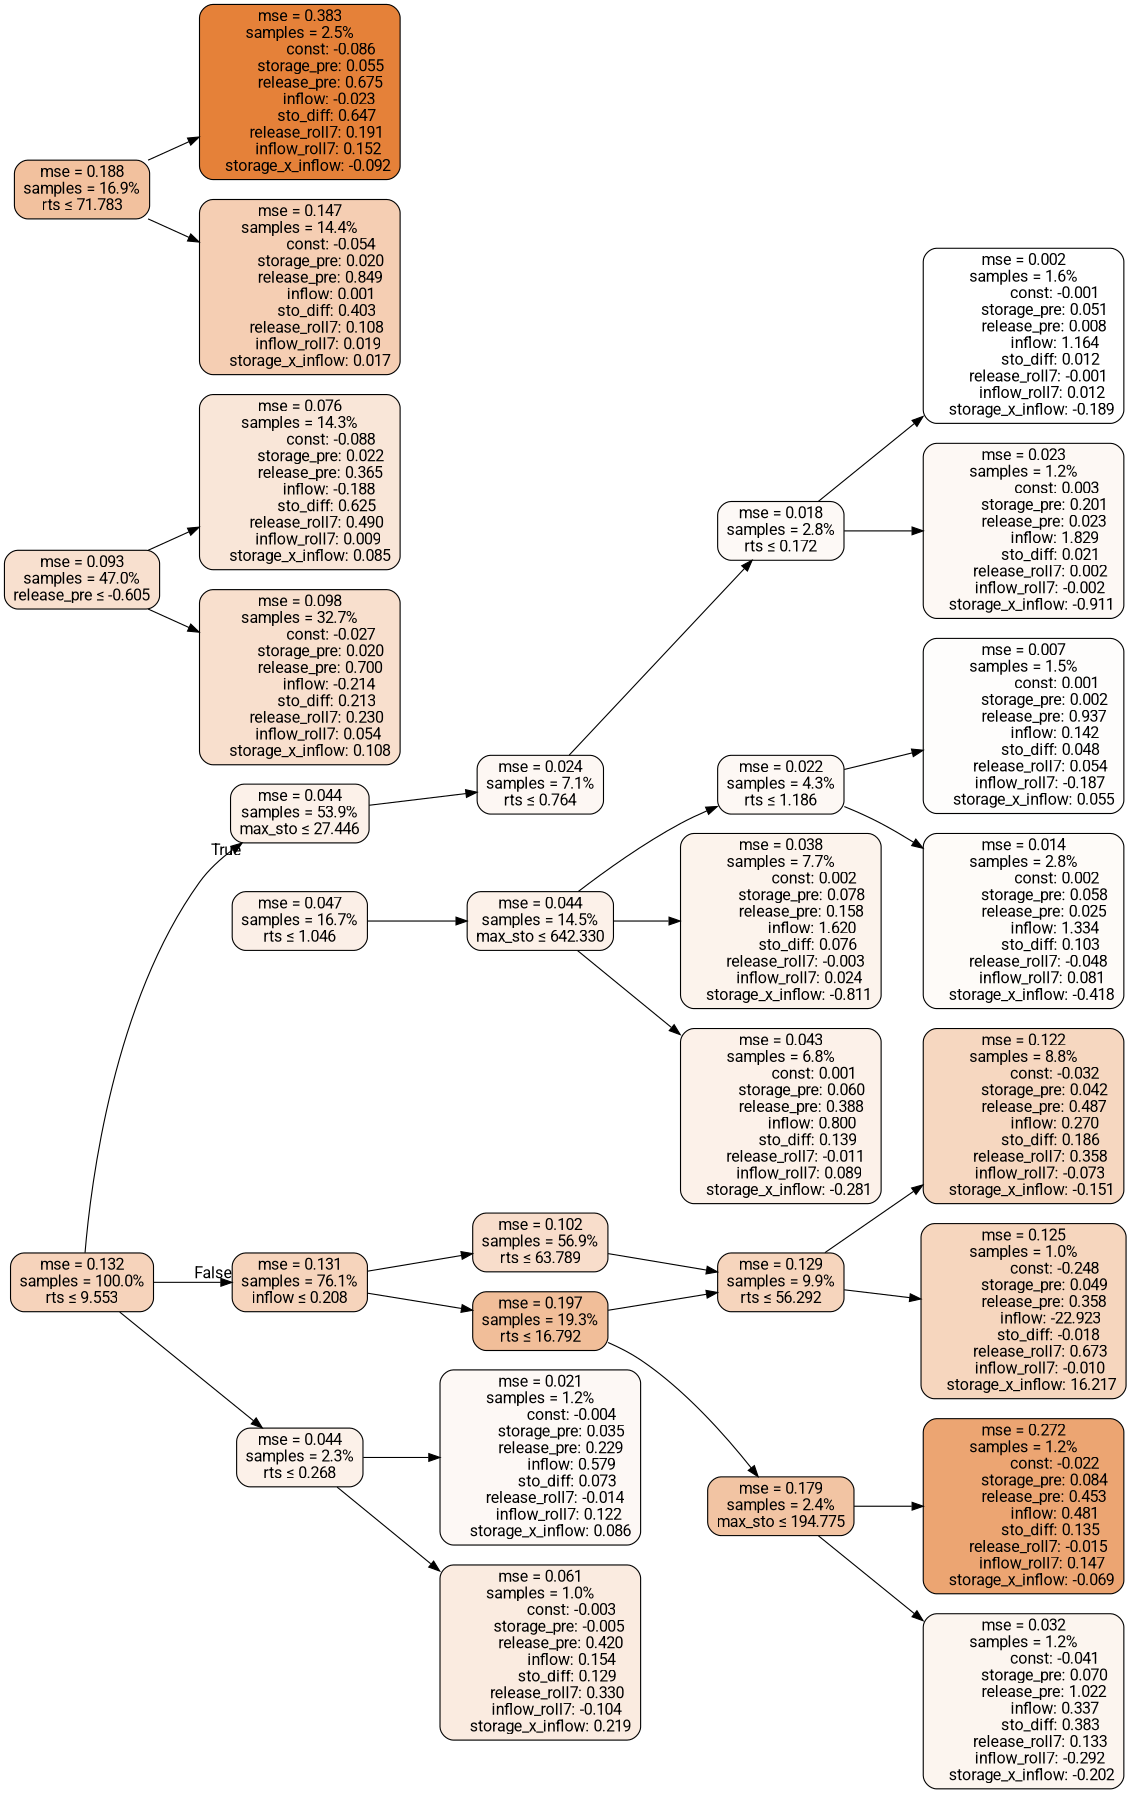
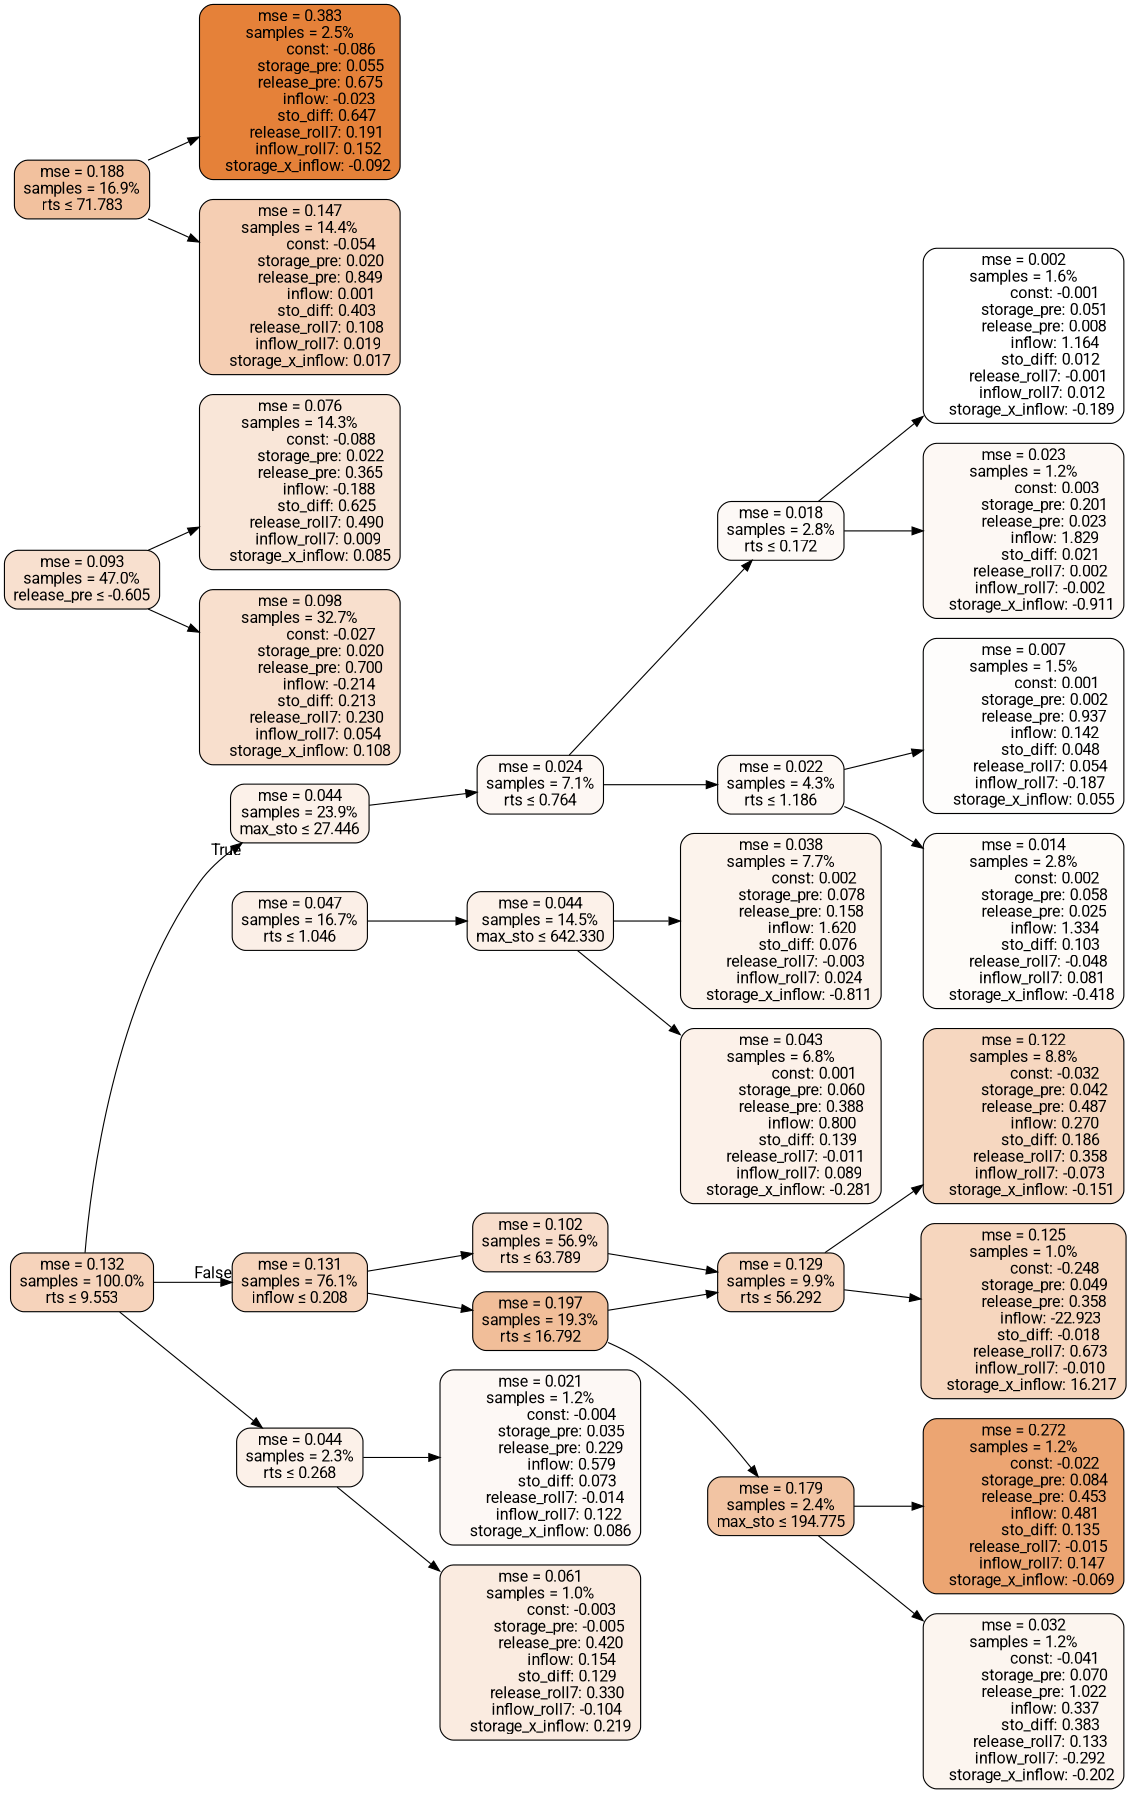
(300, 814) -> (300, 814)
(640, 847) -> (655, 785)
